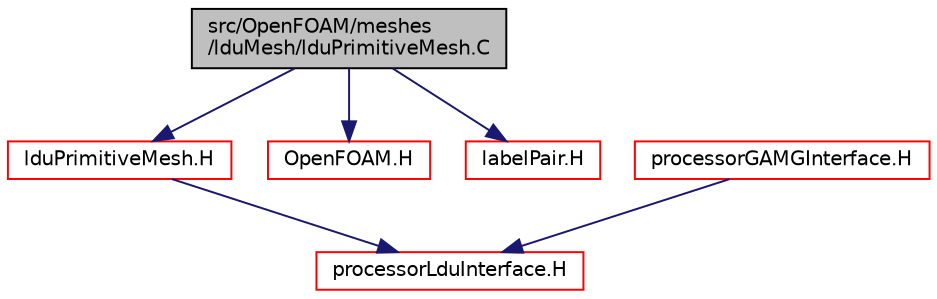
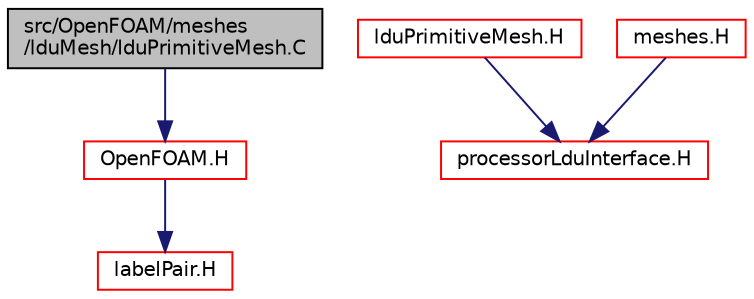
(441, 99) -> (165, 206)
(233, 100) -> none
(782, 160) -> (681, 39)
